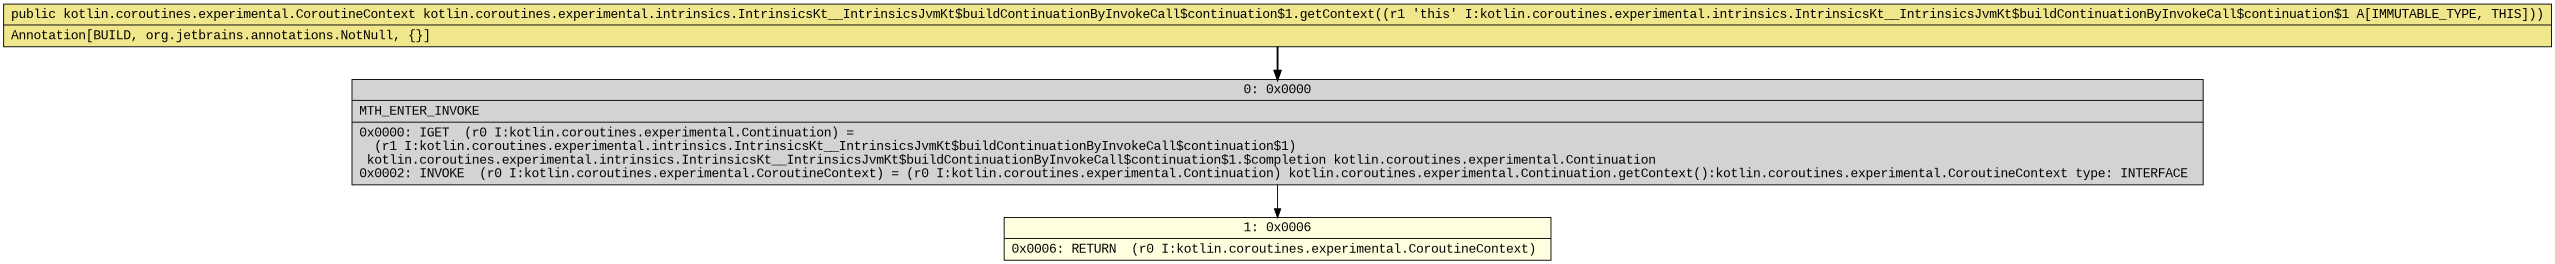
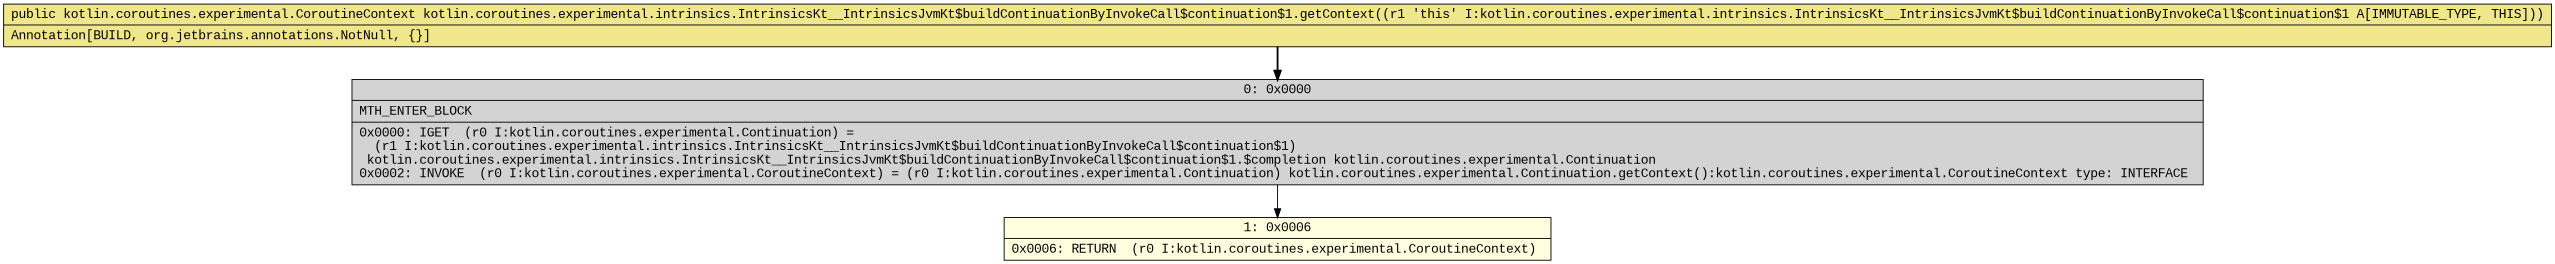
(420, 111) -> (416, 111)
